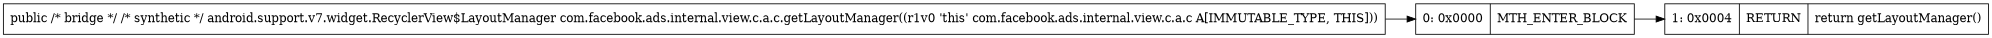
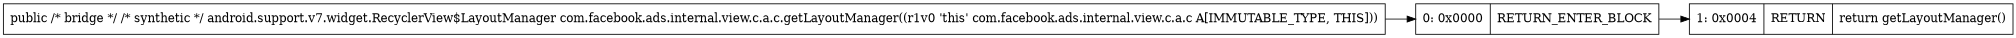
(1562, 19) -> (1575, 19)
